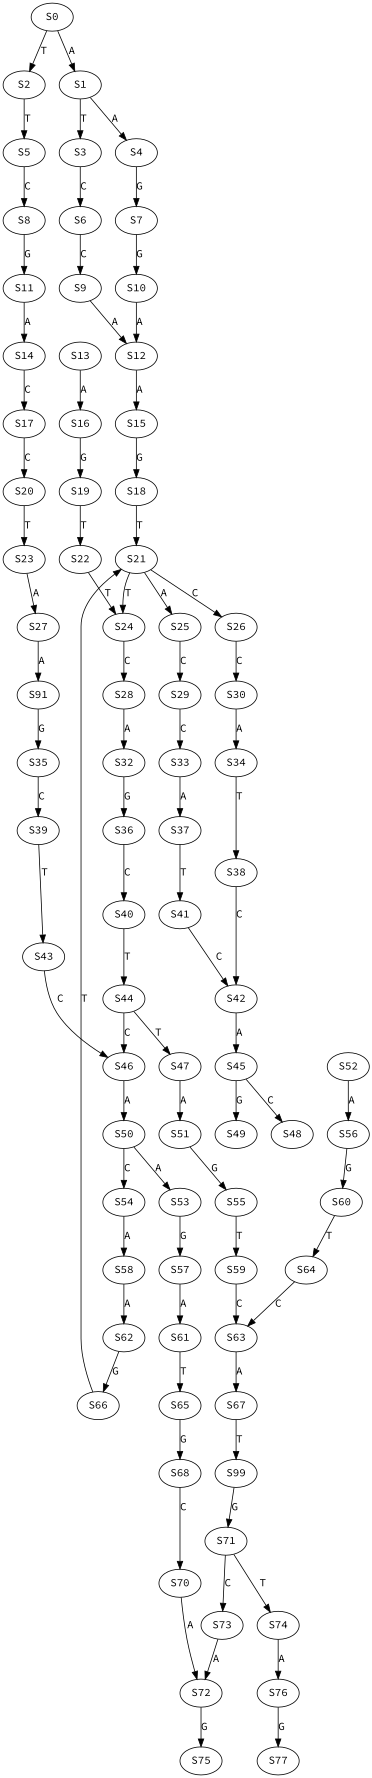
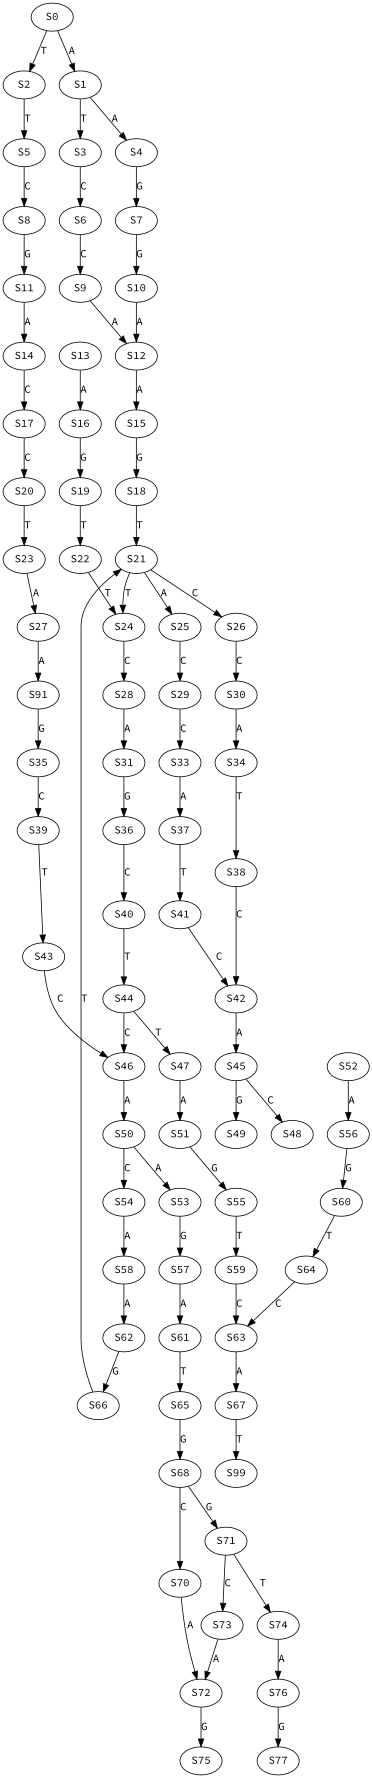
(124, 763) -> (124, 763)
(232, 1503) -> (201, 1504)
